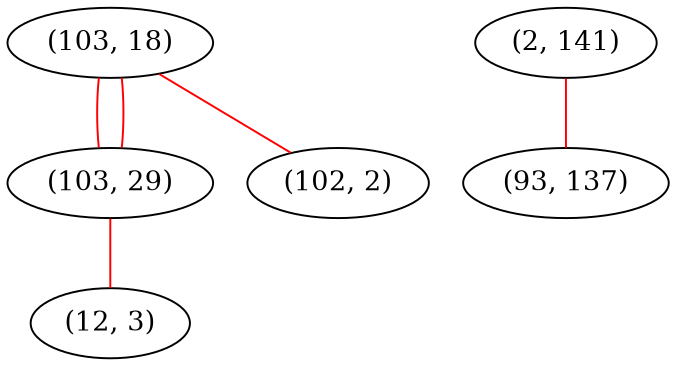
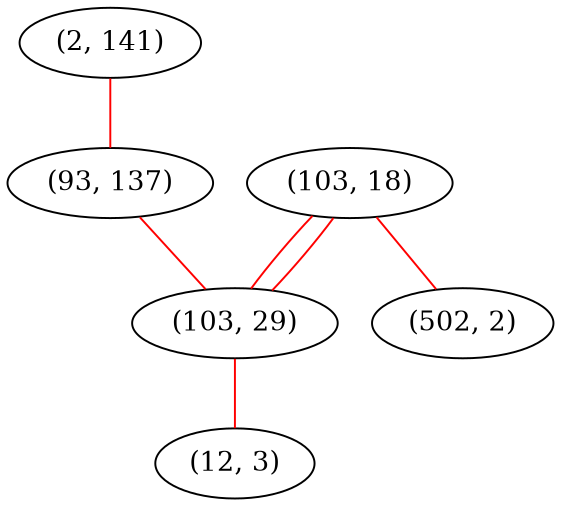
(338, 183) -> (463, 323)
none -> (173, 253)
